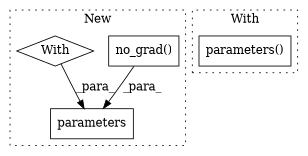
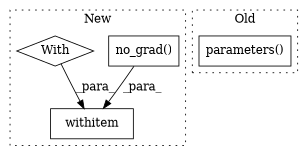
(245, 20) -> (245, 20)
(92, 124) -> (92, 124)
